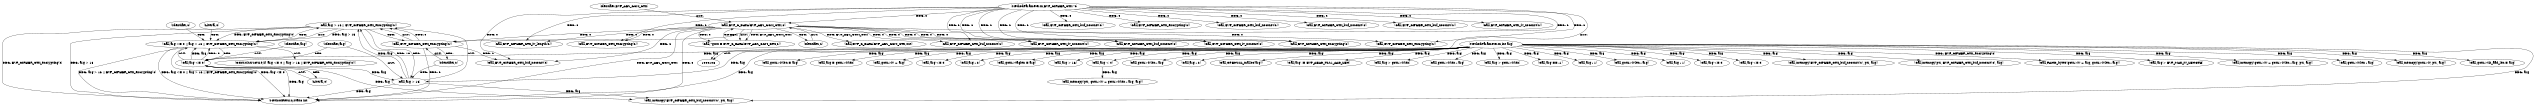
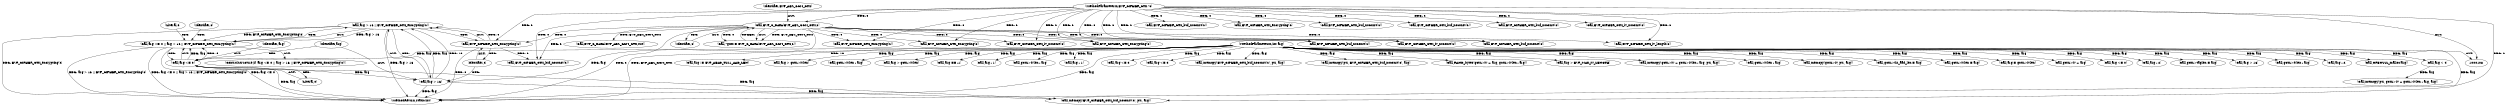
(1423, 54) -> (837, 54)
(1965, 54) -> (1386, 54)
none -> (2155, 89)
